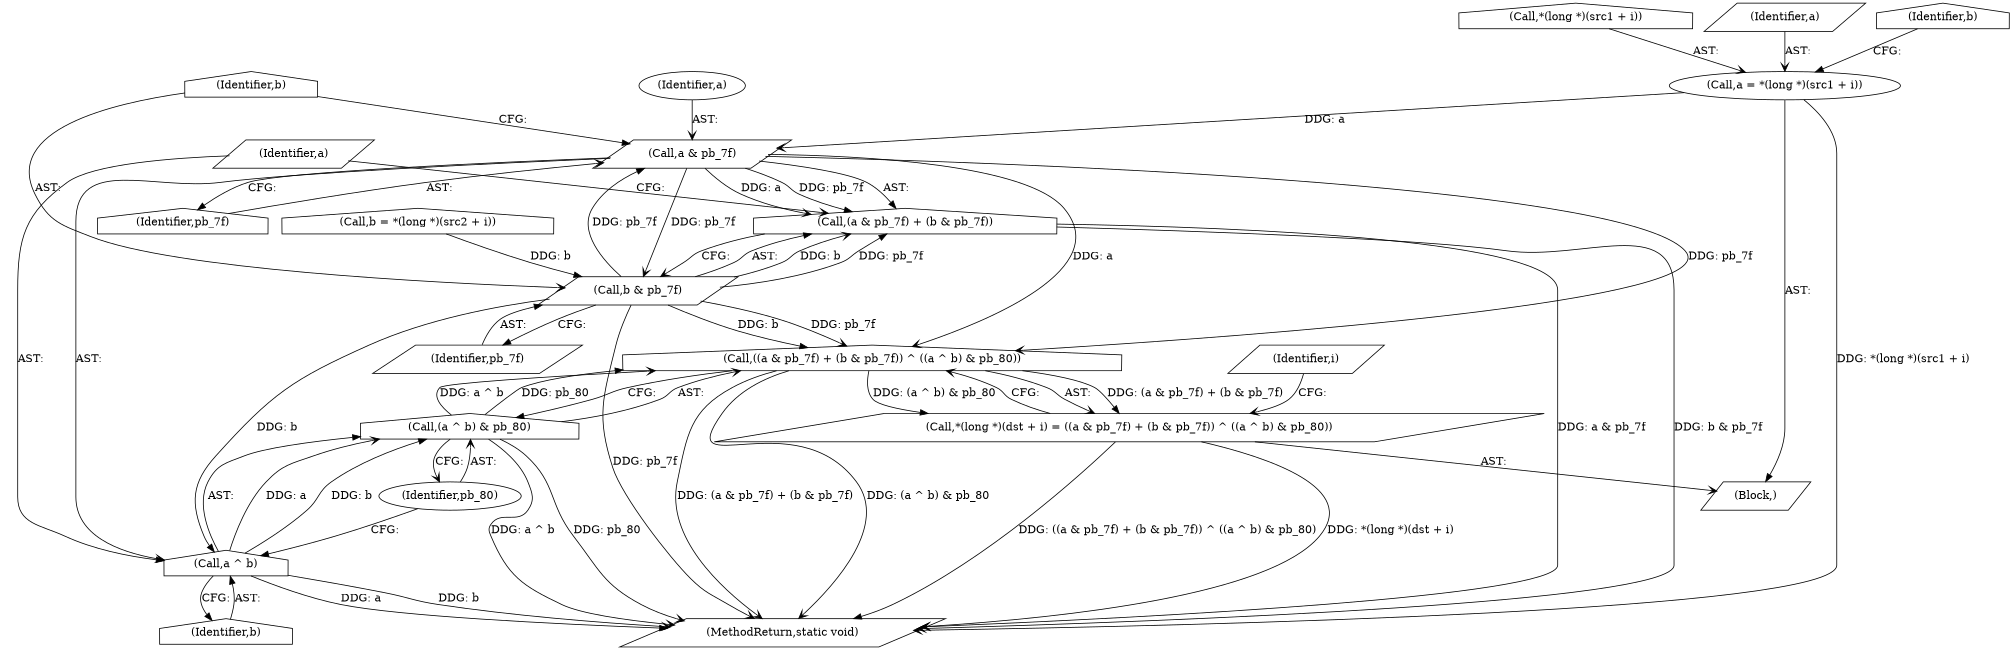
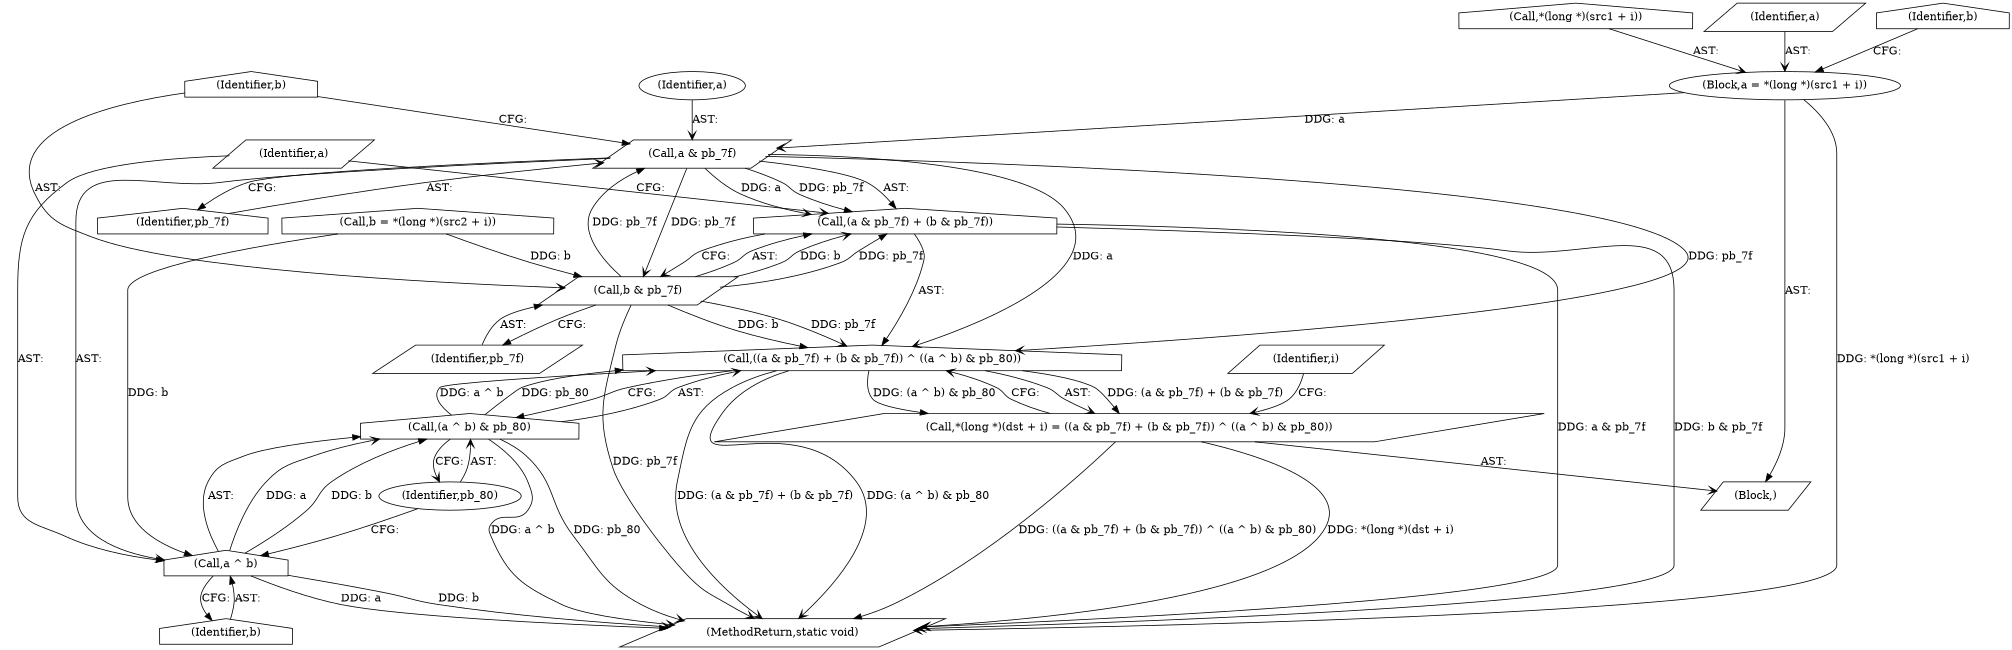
(1785, 86) -> (1785, 86)
none -> (914, 288)
(323, 367) -> (128, 326)
